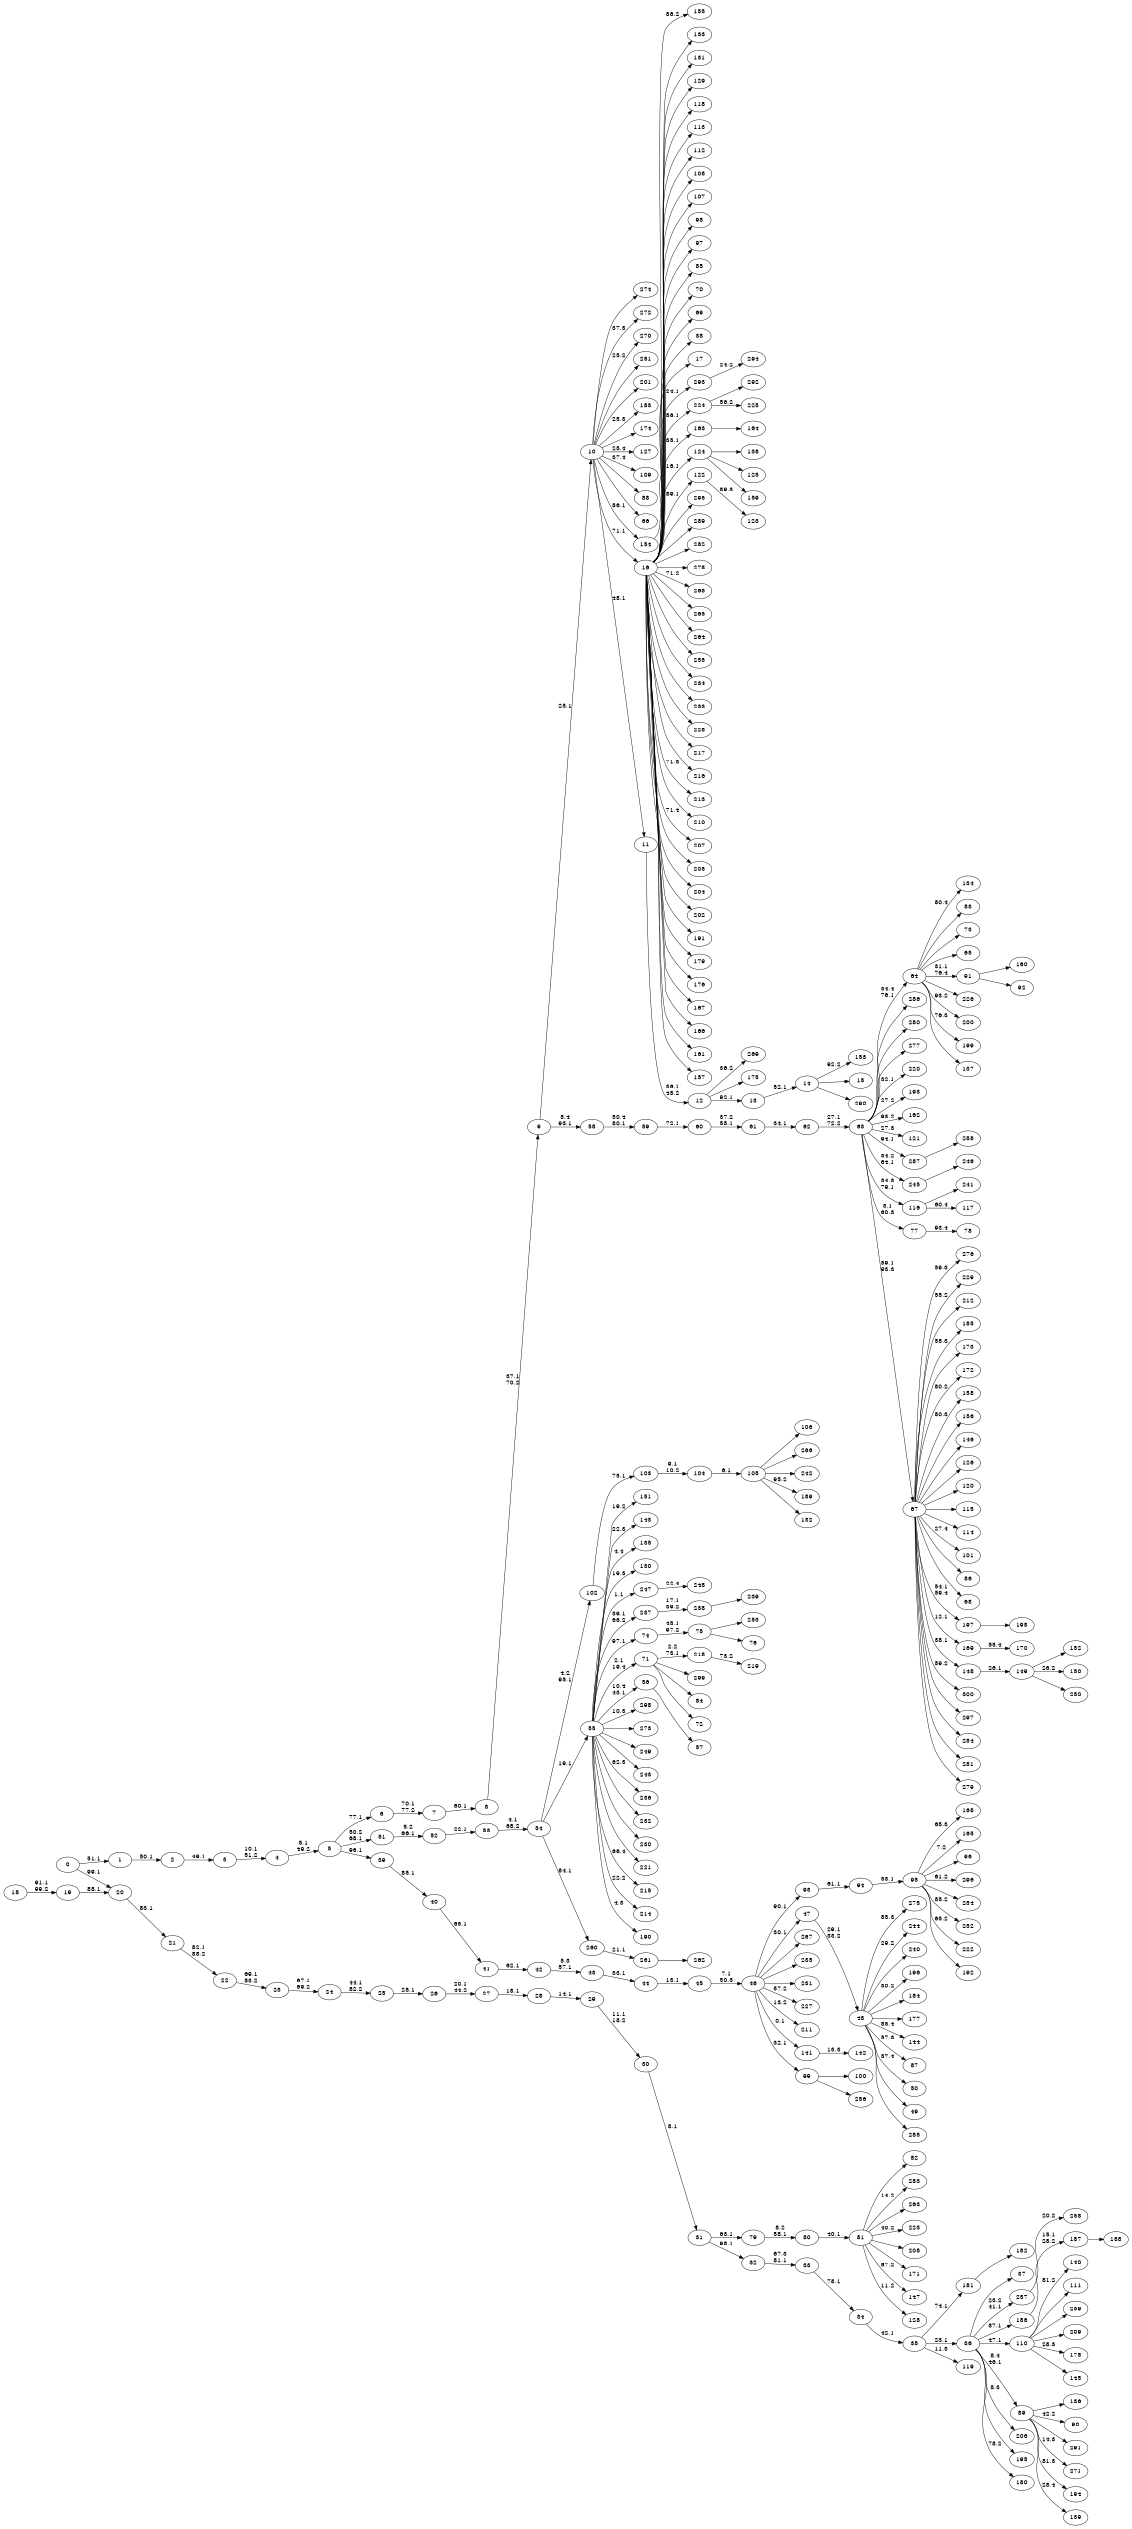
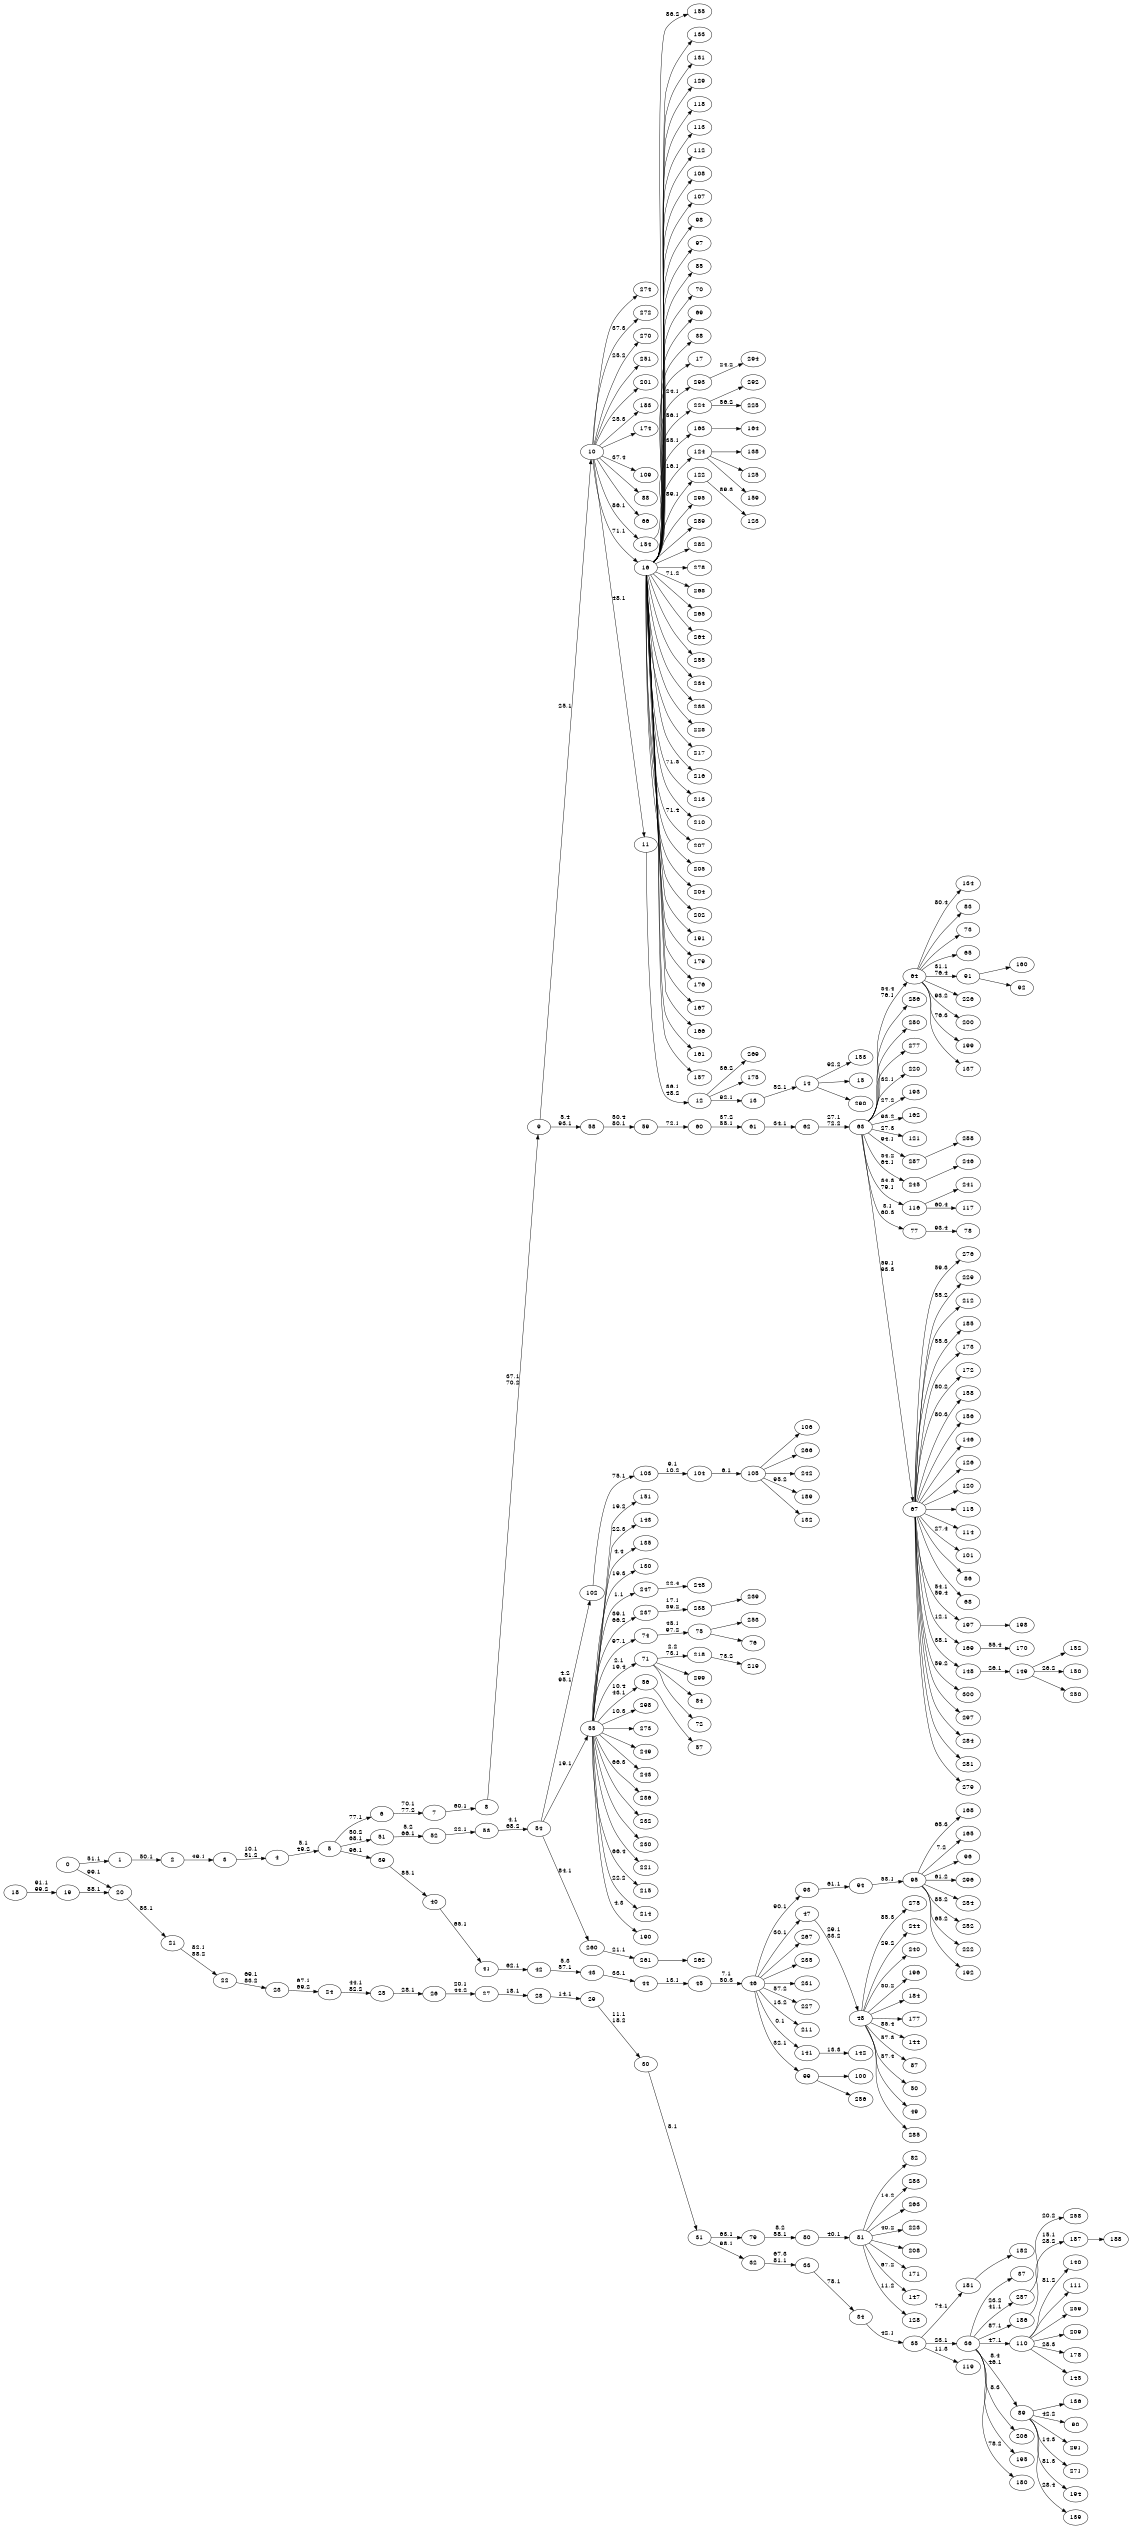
(646, 452) -> none
(619, 1762) -> (619, 1762)
